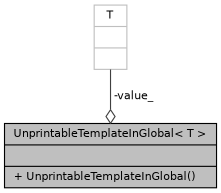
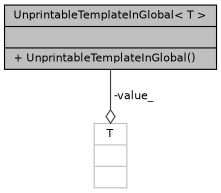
(111, 89) -> (111, 89)
